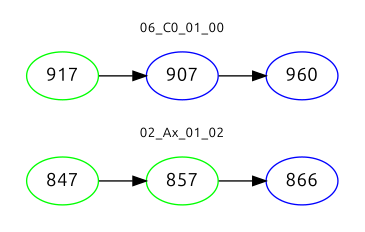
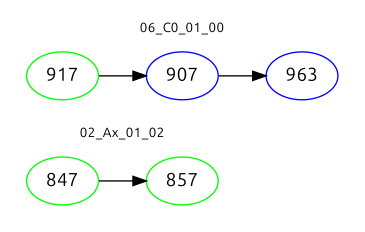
(302, 76) -> (302, 76)
(302, 181) -> none
